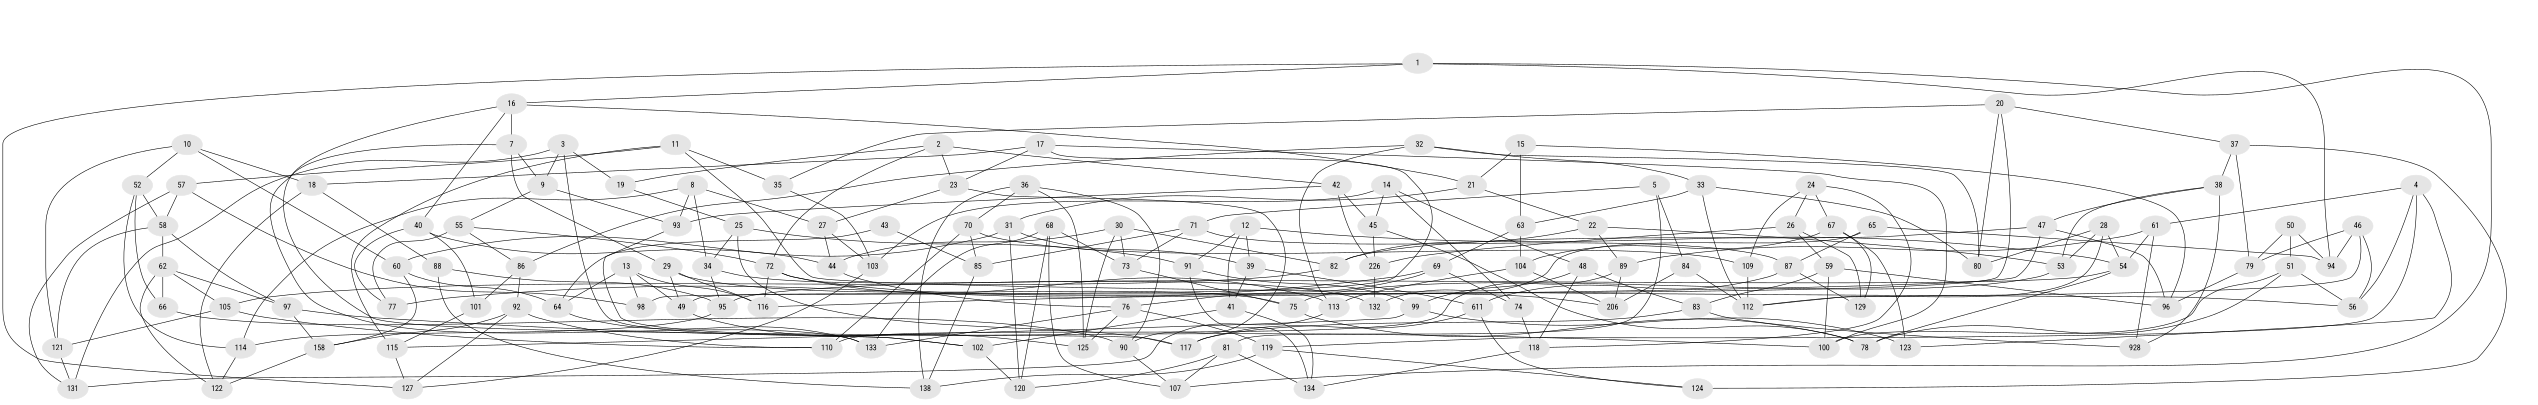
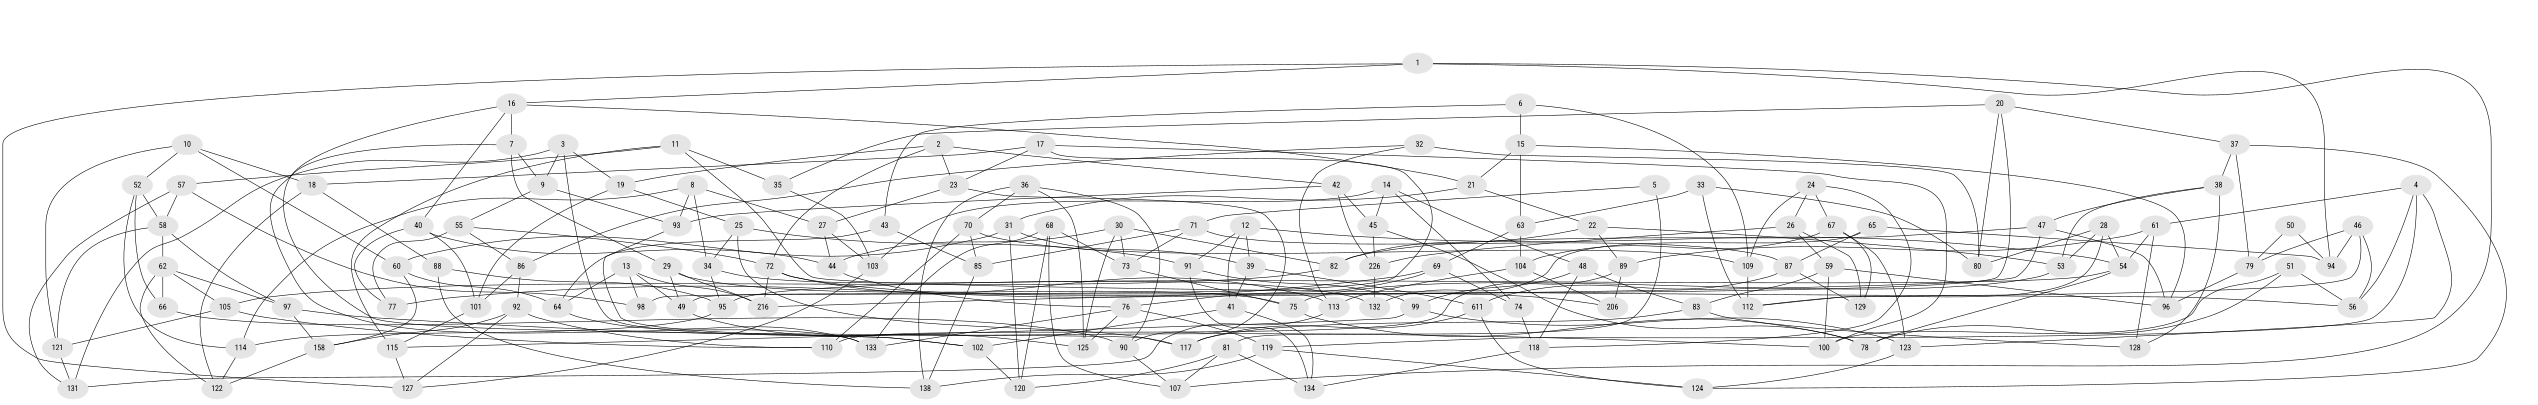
none -> (1521, 104)
(1562, 160) -> none
none -> (535, 228)
(2291, 245) -> none
(1686, 267) -> none
(763, 307) -> (763, 307)
(2135, 348) -> (2135, 348)
none -> (1804, 376)
